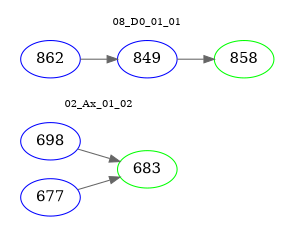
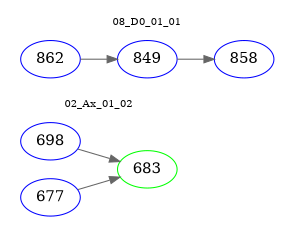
(244, 59) -> (244, 59)
